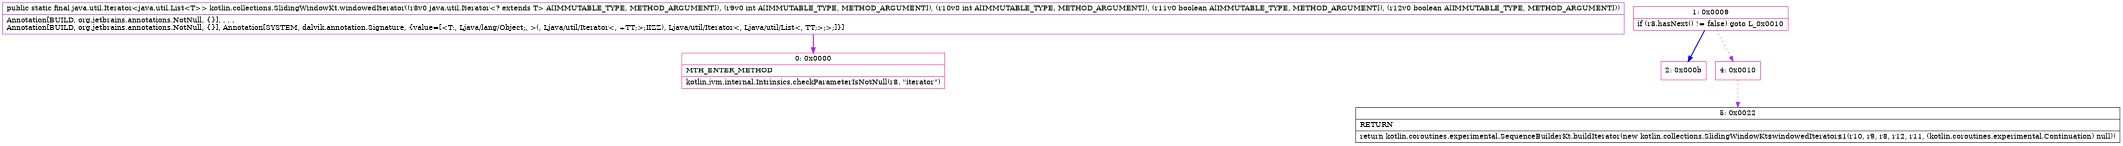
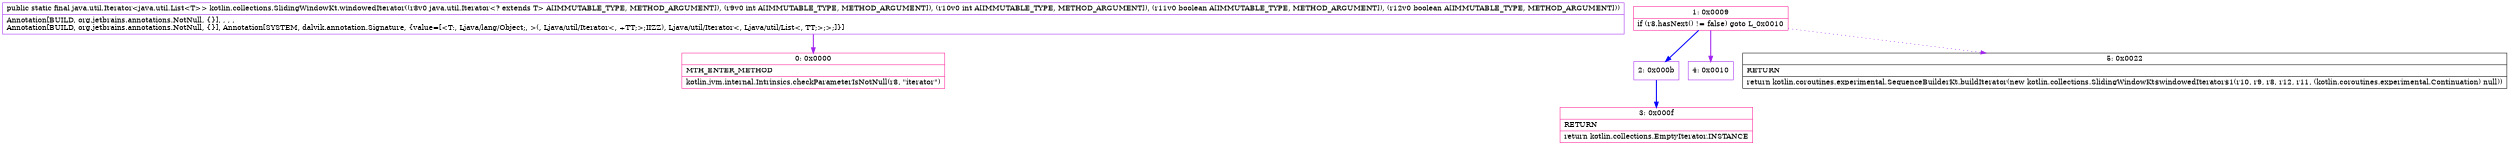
(1724, 44) -> (1711, 43)
(1684, 71) -> (1656, 71)
(1738, 71) -> (1711, 71)
(1738, 91) -> (1884, 40)
none -> (1656, 125)
